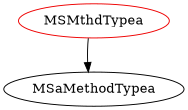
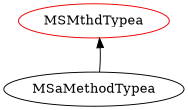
(88, 50) -> (100, 60)
